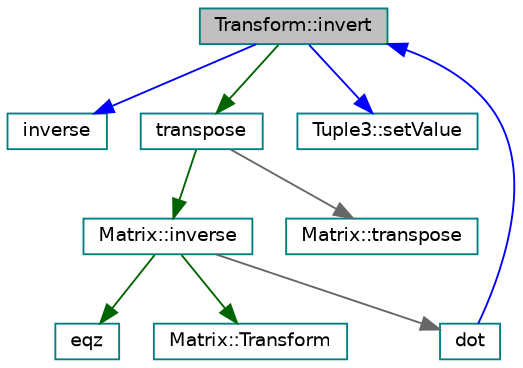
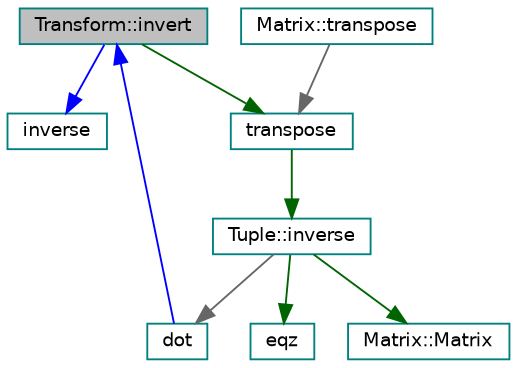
(387, 131) -> none
(283, 179) -> (318, 70)
(168, 236) -> (292, 236)
(250, 342) -> (429, 342)
